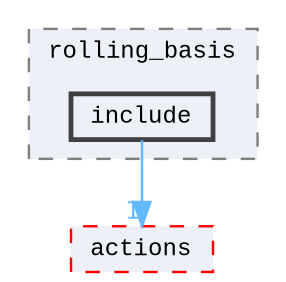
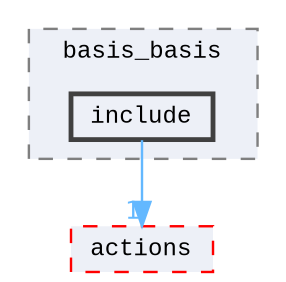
(143, 52) -> (143, 52)
